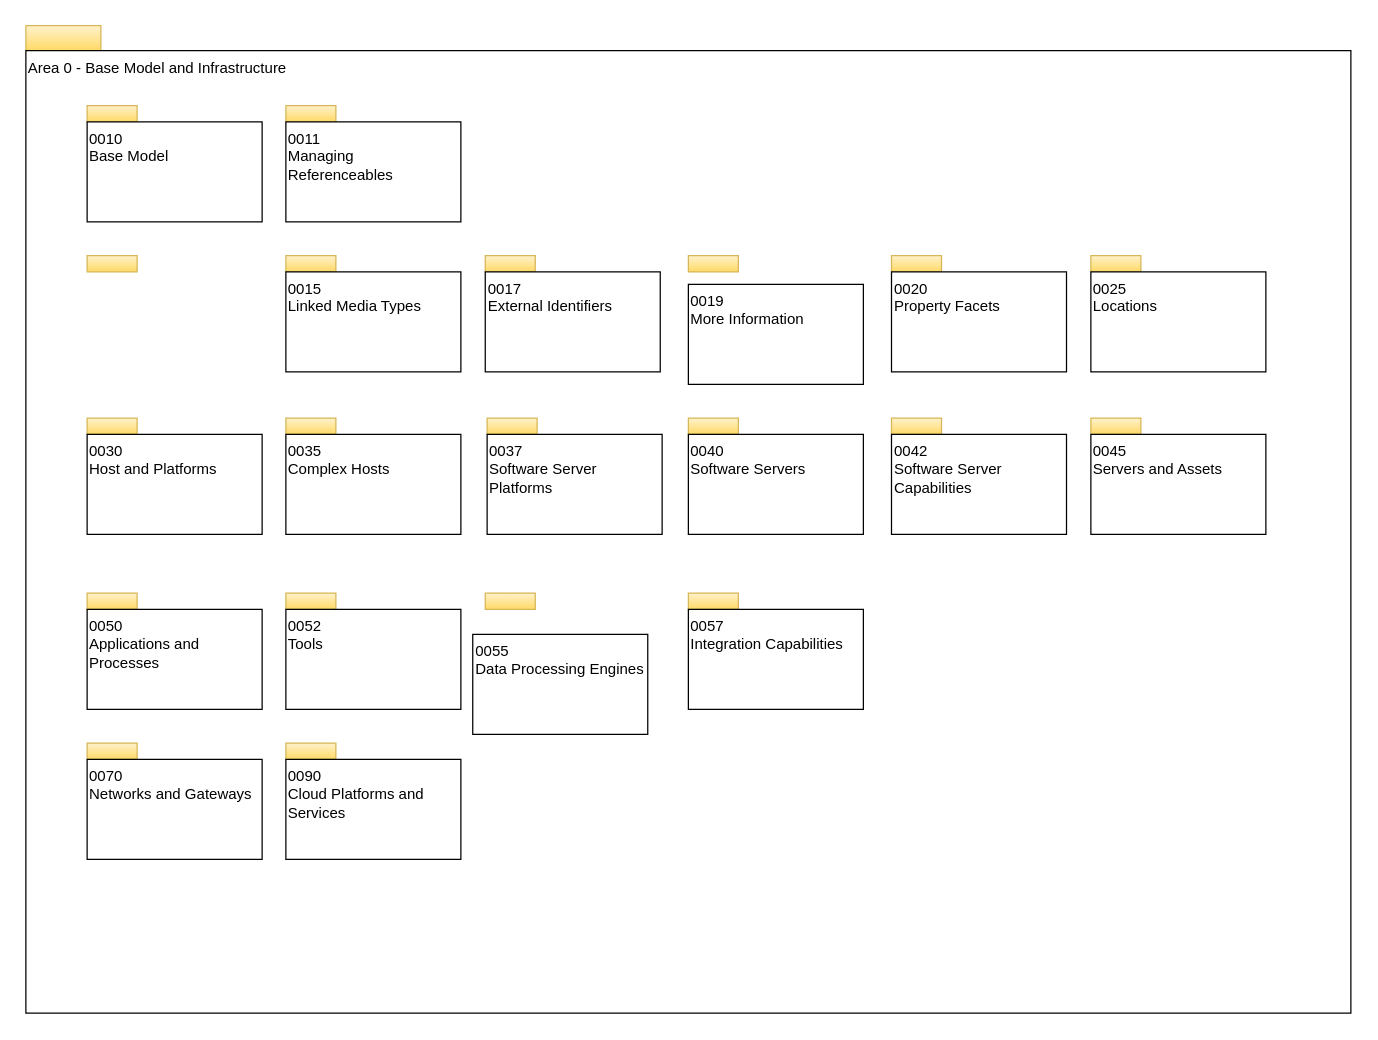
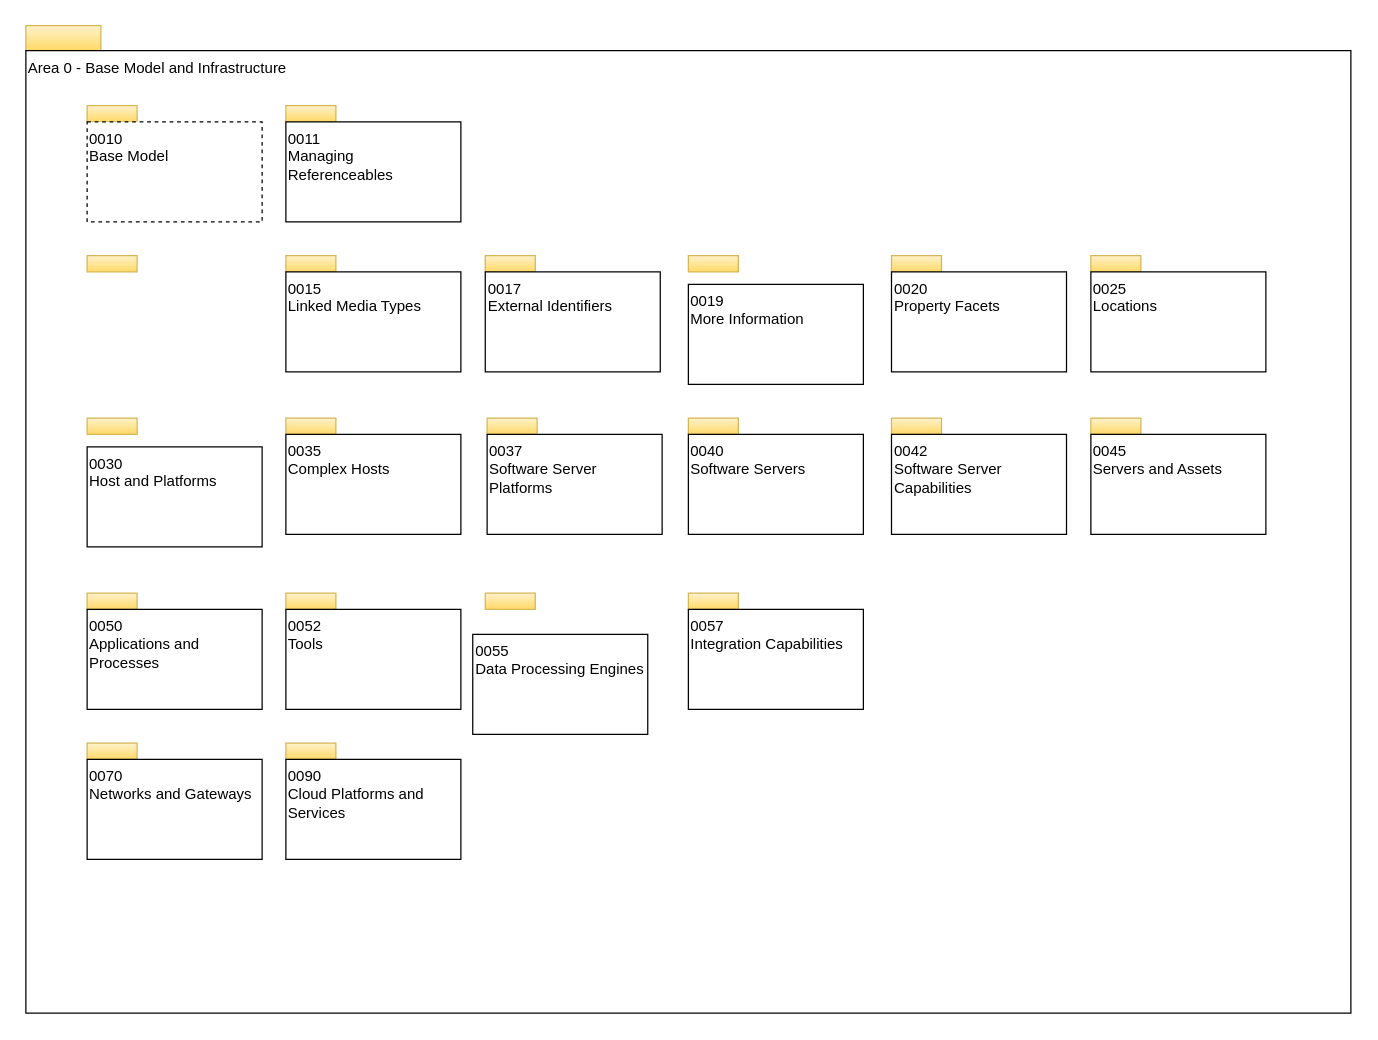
(174, 172) -> (174, 172)
(174, 484) -> (174, 497)
